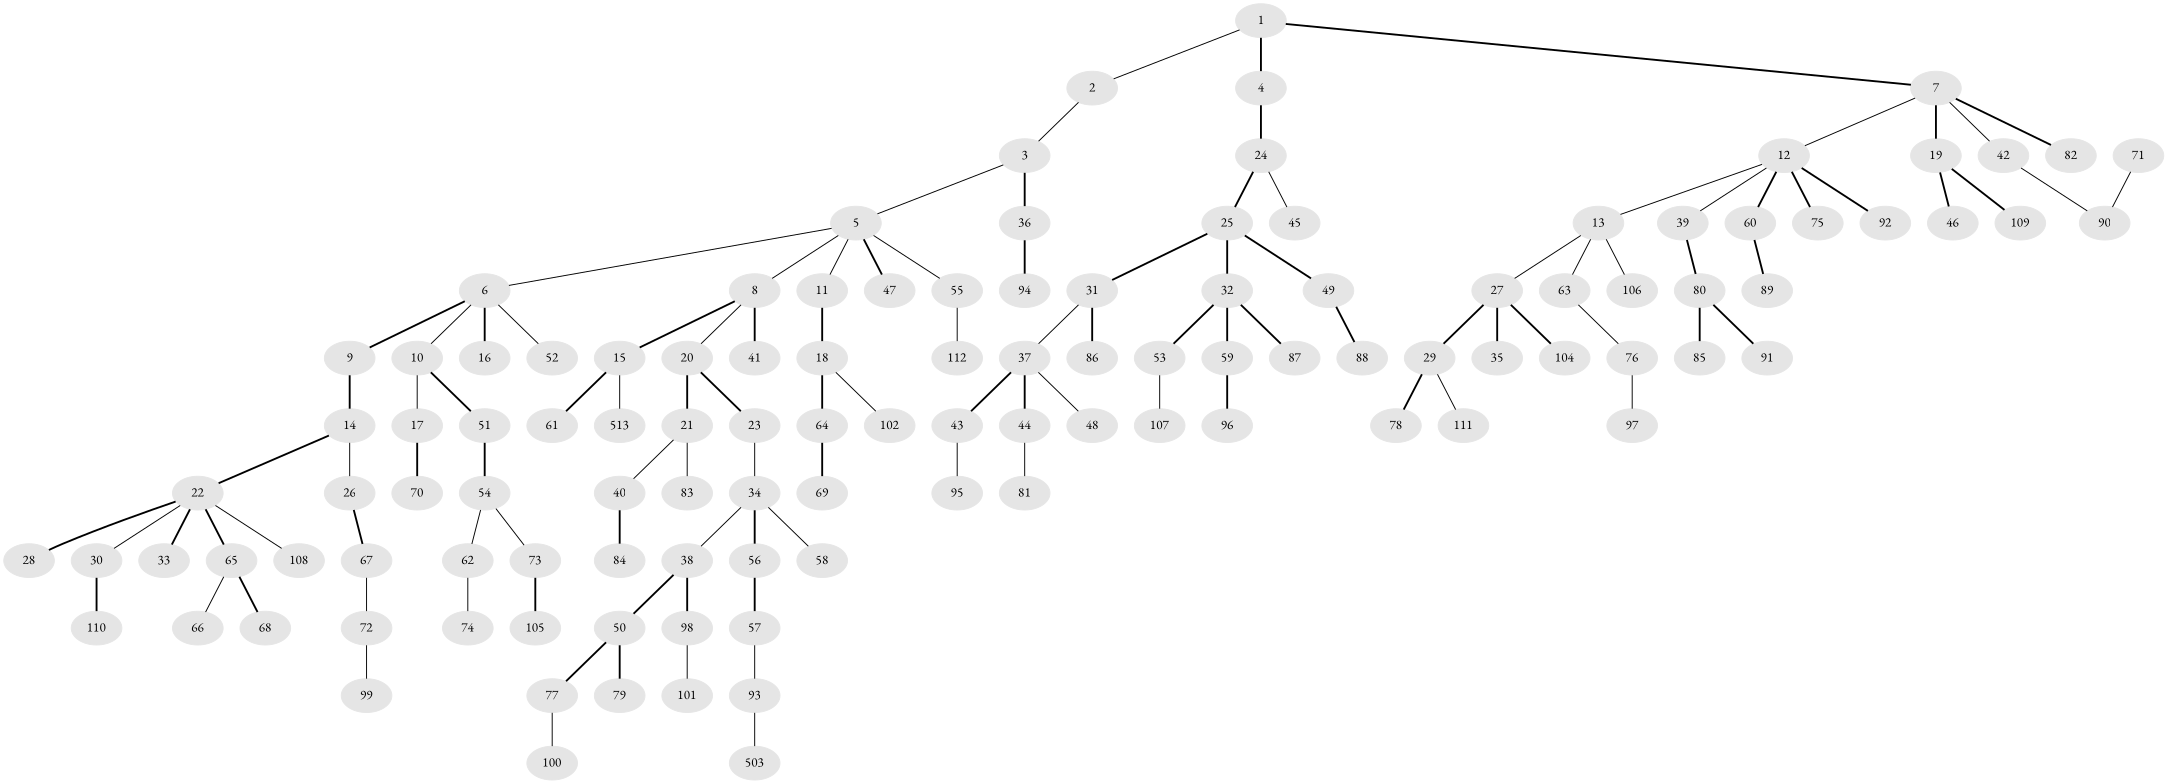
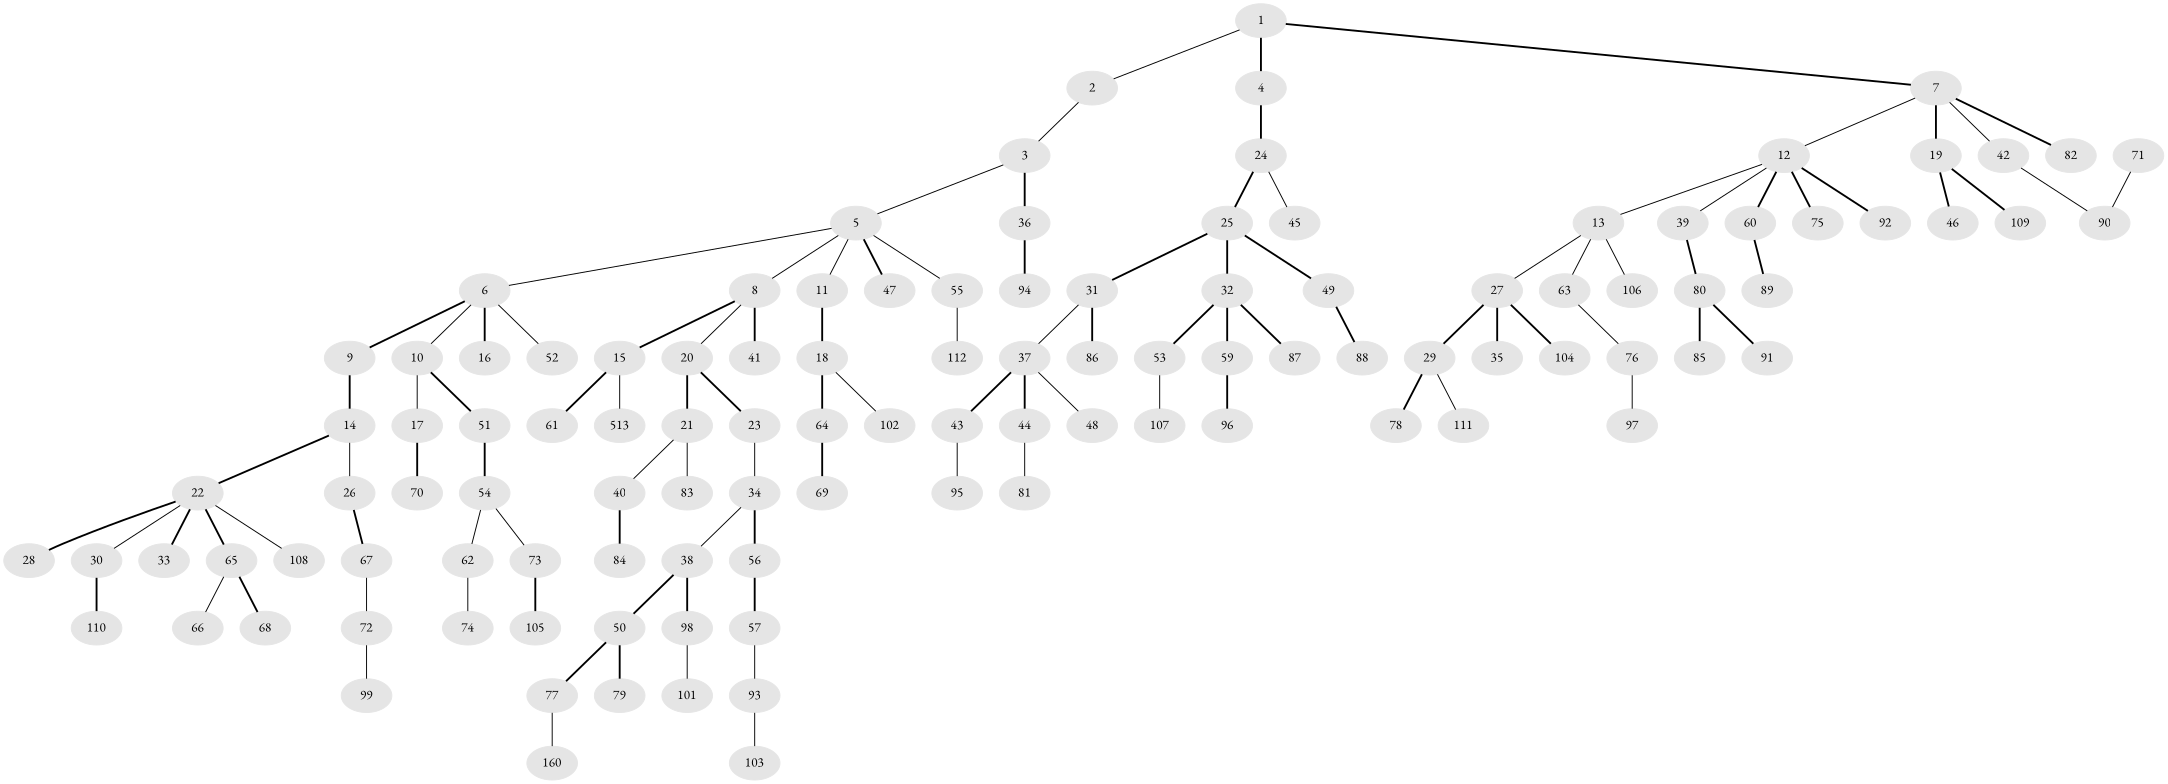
(822, 561) -> none
(552, 763) -> (552, 763)
(755, 763) -> (755, 763)
